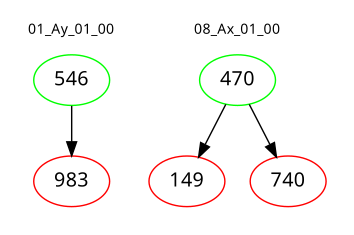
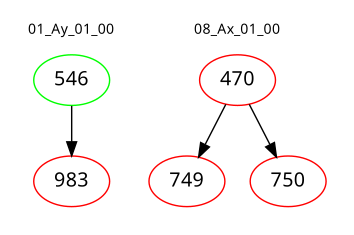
(238, 80) -> (238, 80)
(187, 181) -> (187, 181)
(288, 181) -> (288, 181)
